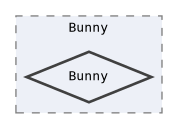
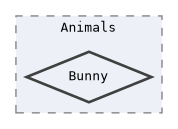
(89, 29) -> (89, 29)
